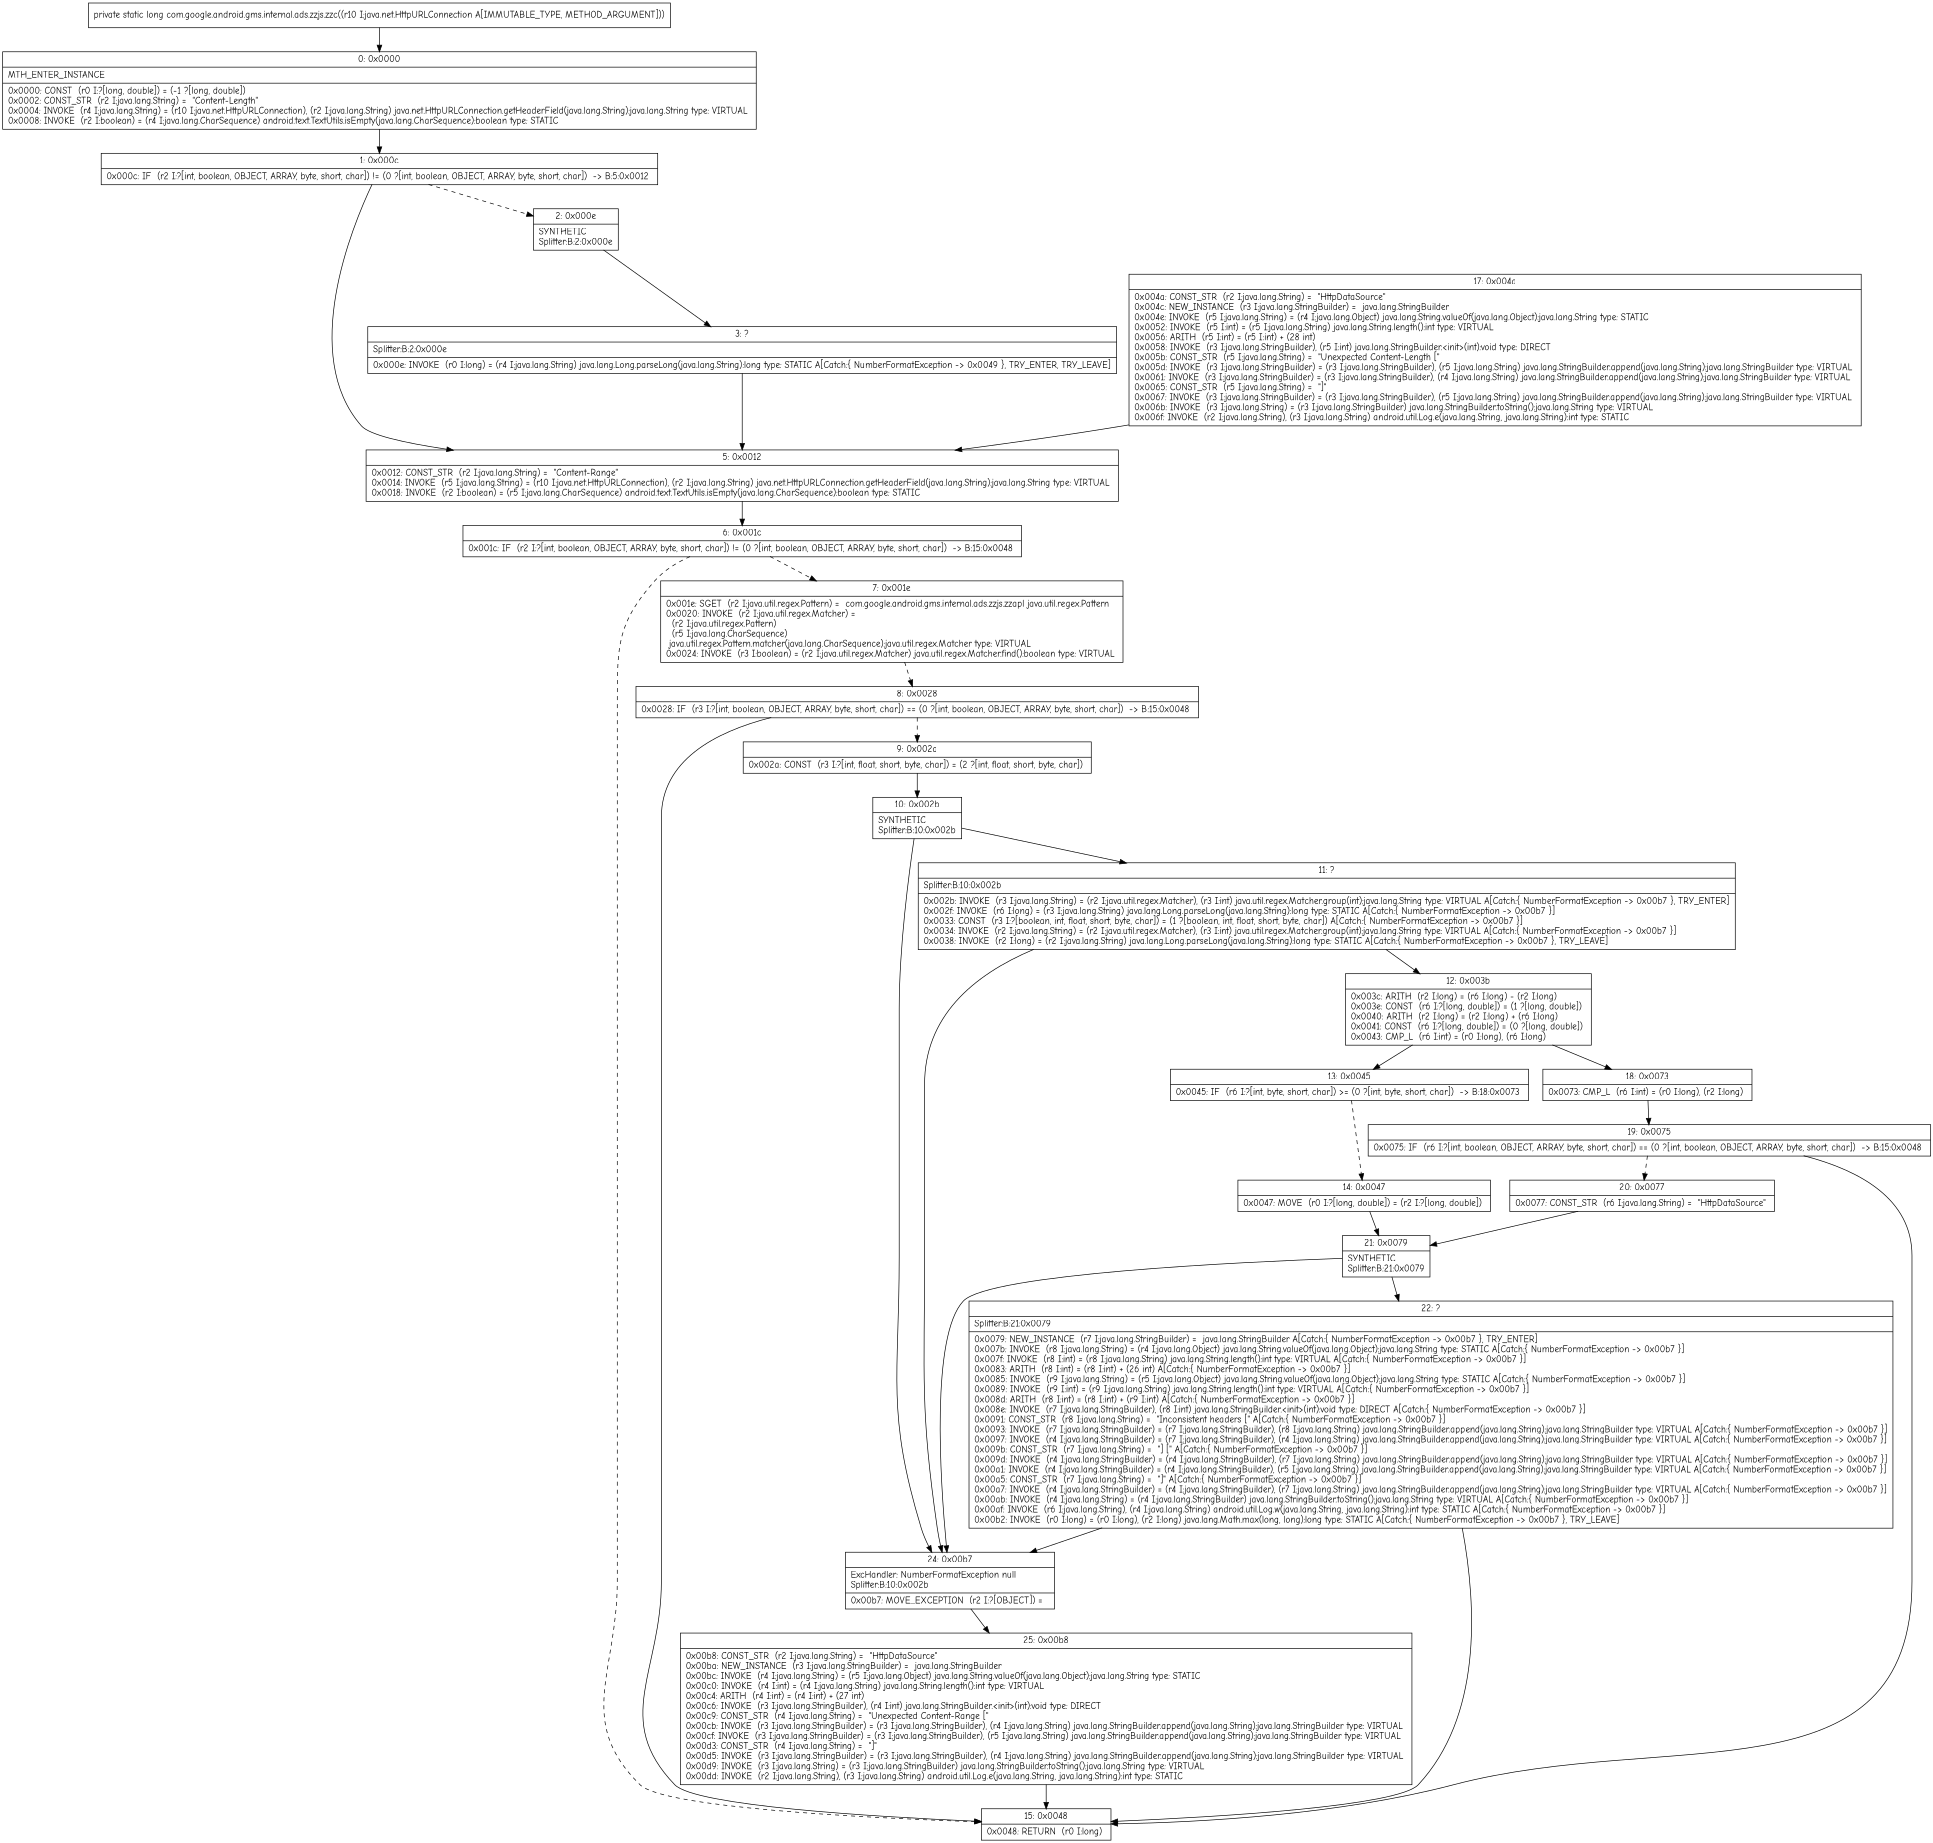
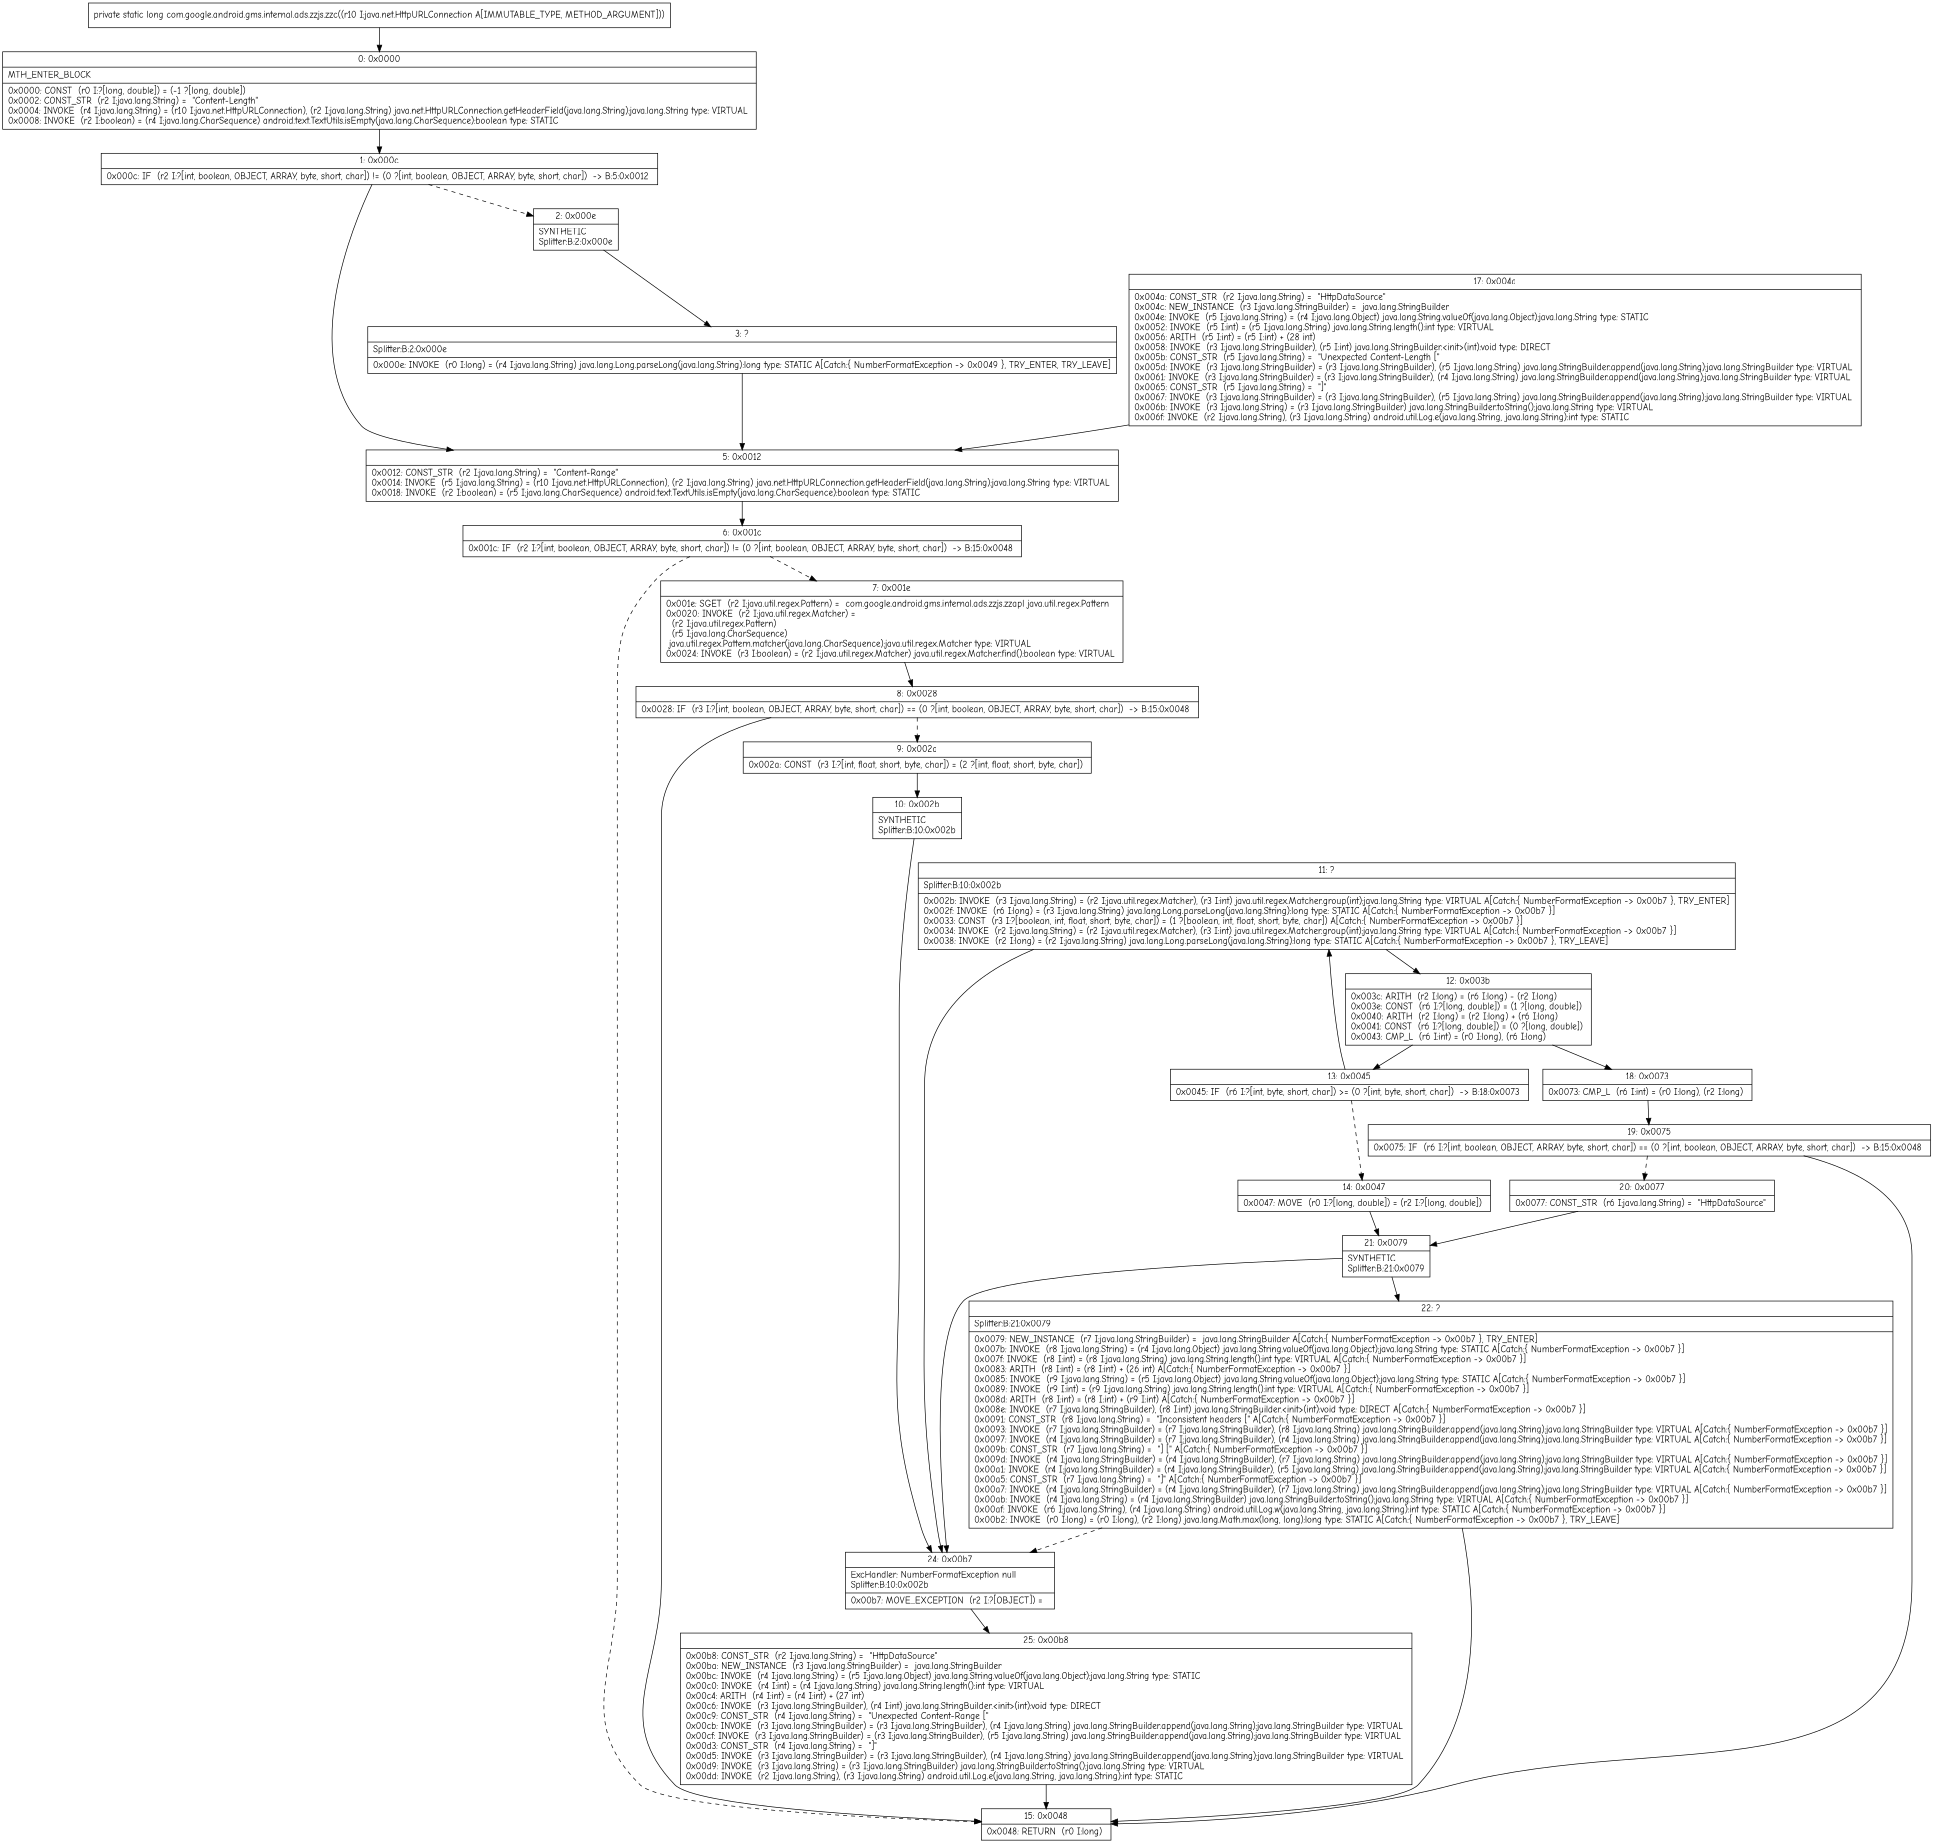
(56, 75) -> (49, 75)
(908, 671) -> (908, 671)
(1041, 845) -> (1335, 1013)
(1069, 1539) -> (1069, 1539)
